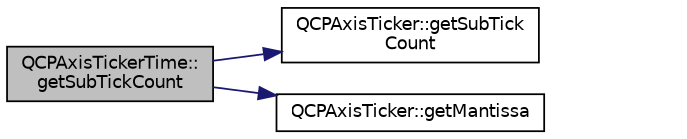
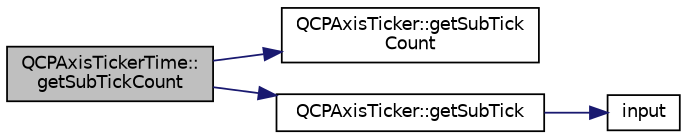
(410, 113) -> (410, 113)
none -> (644, 113)
